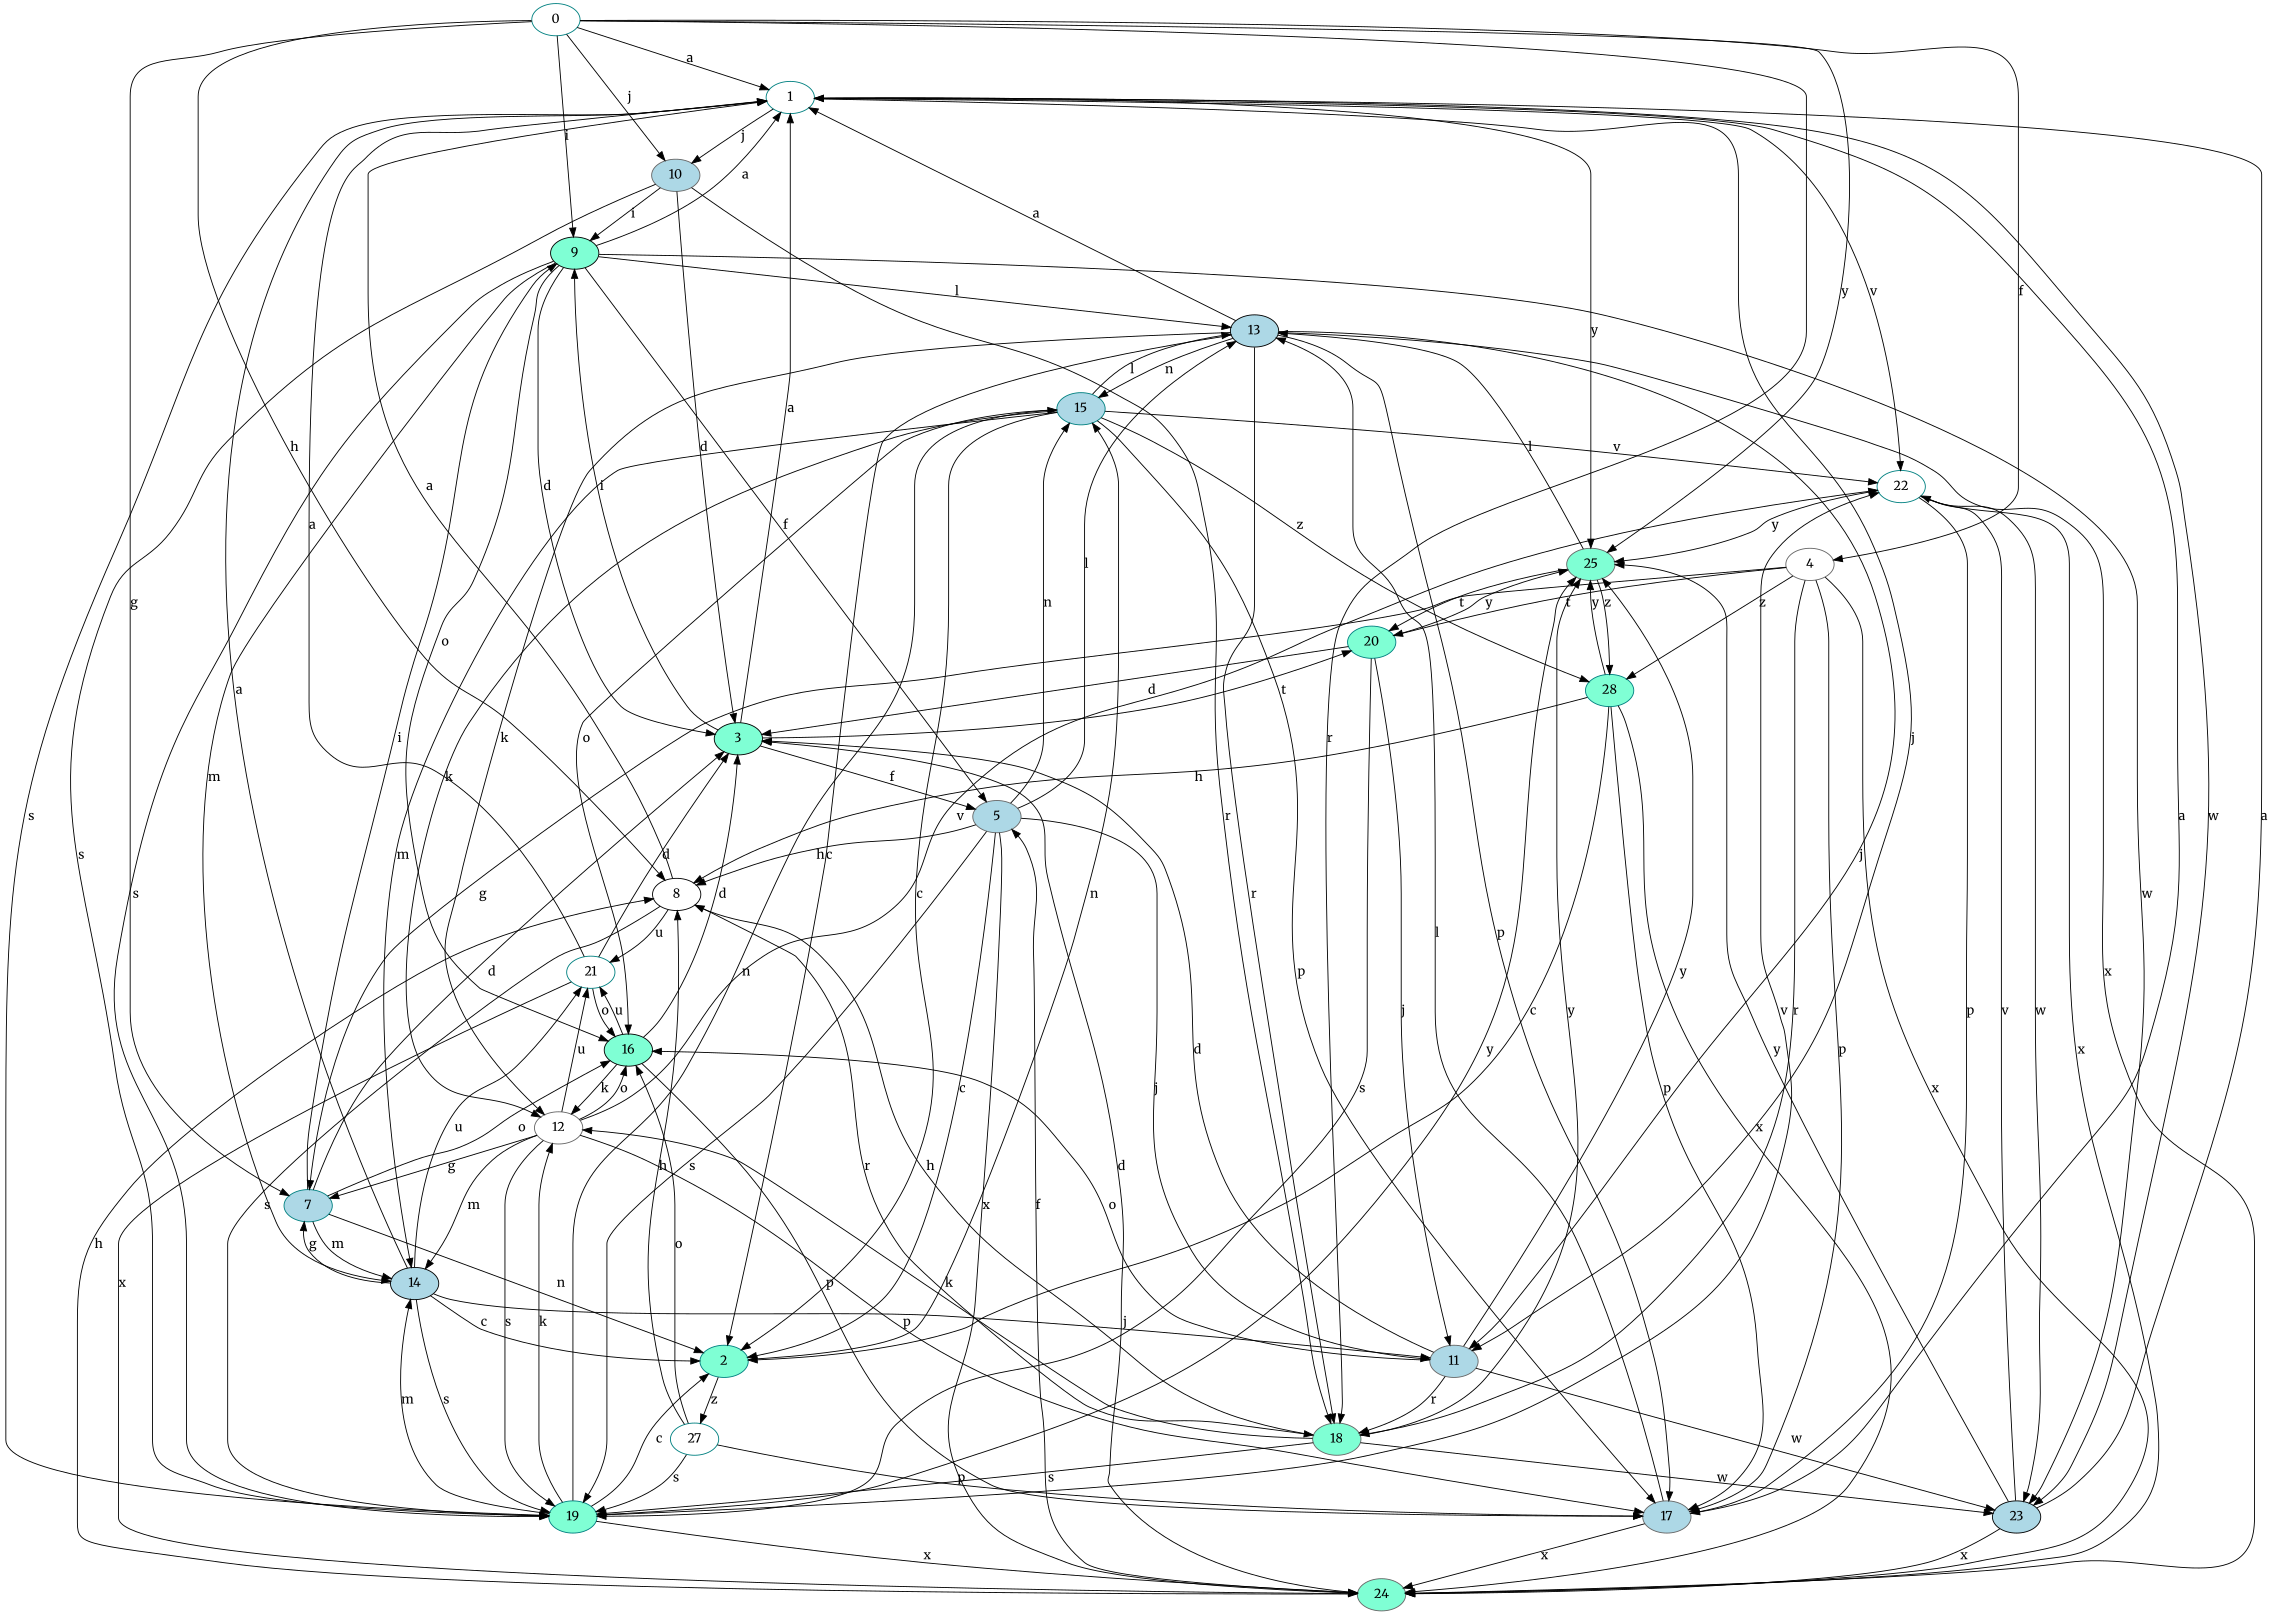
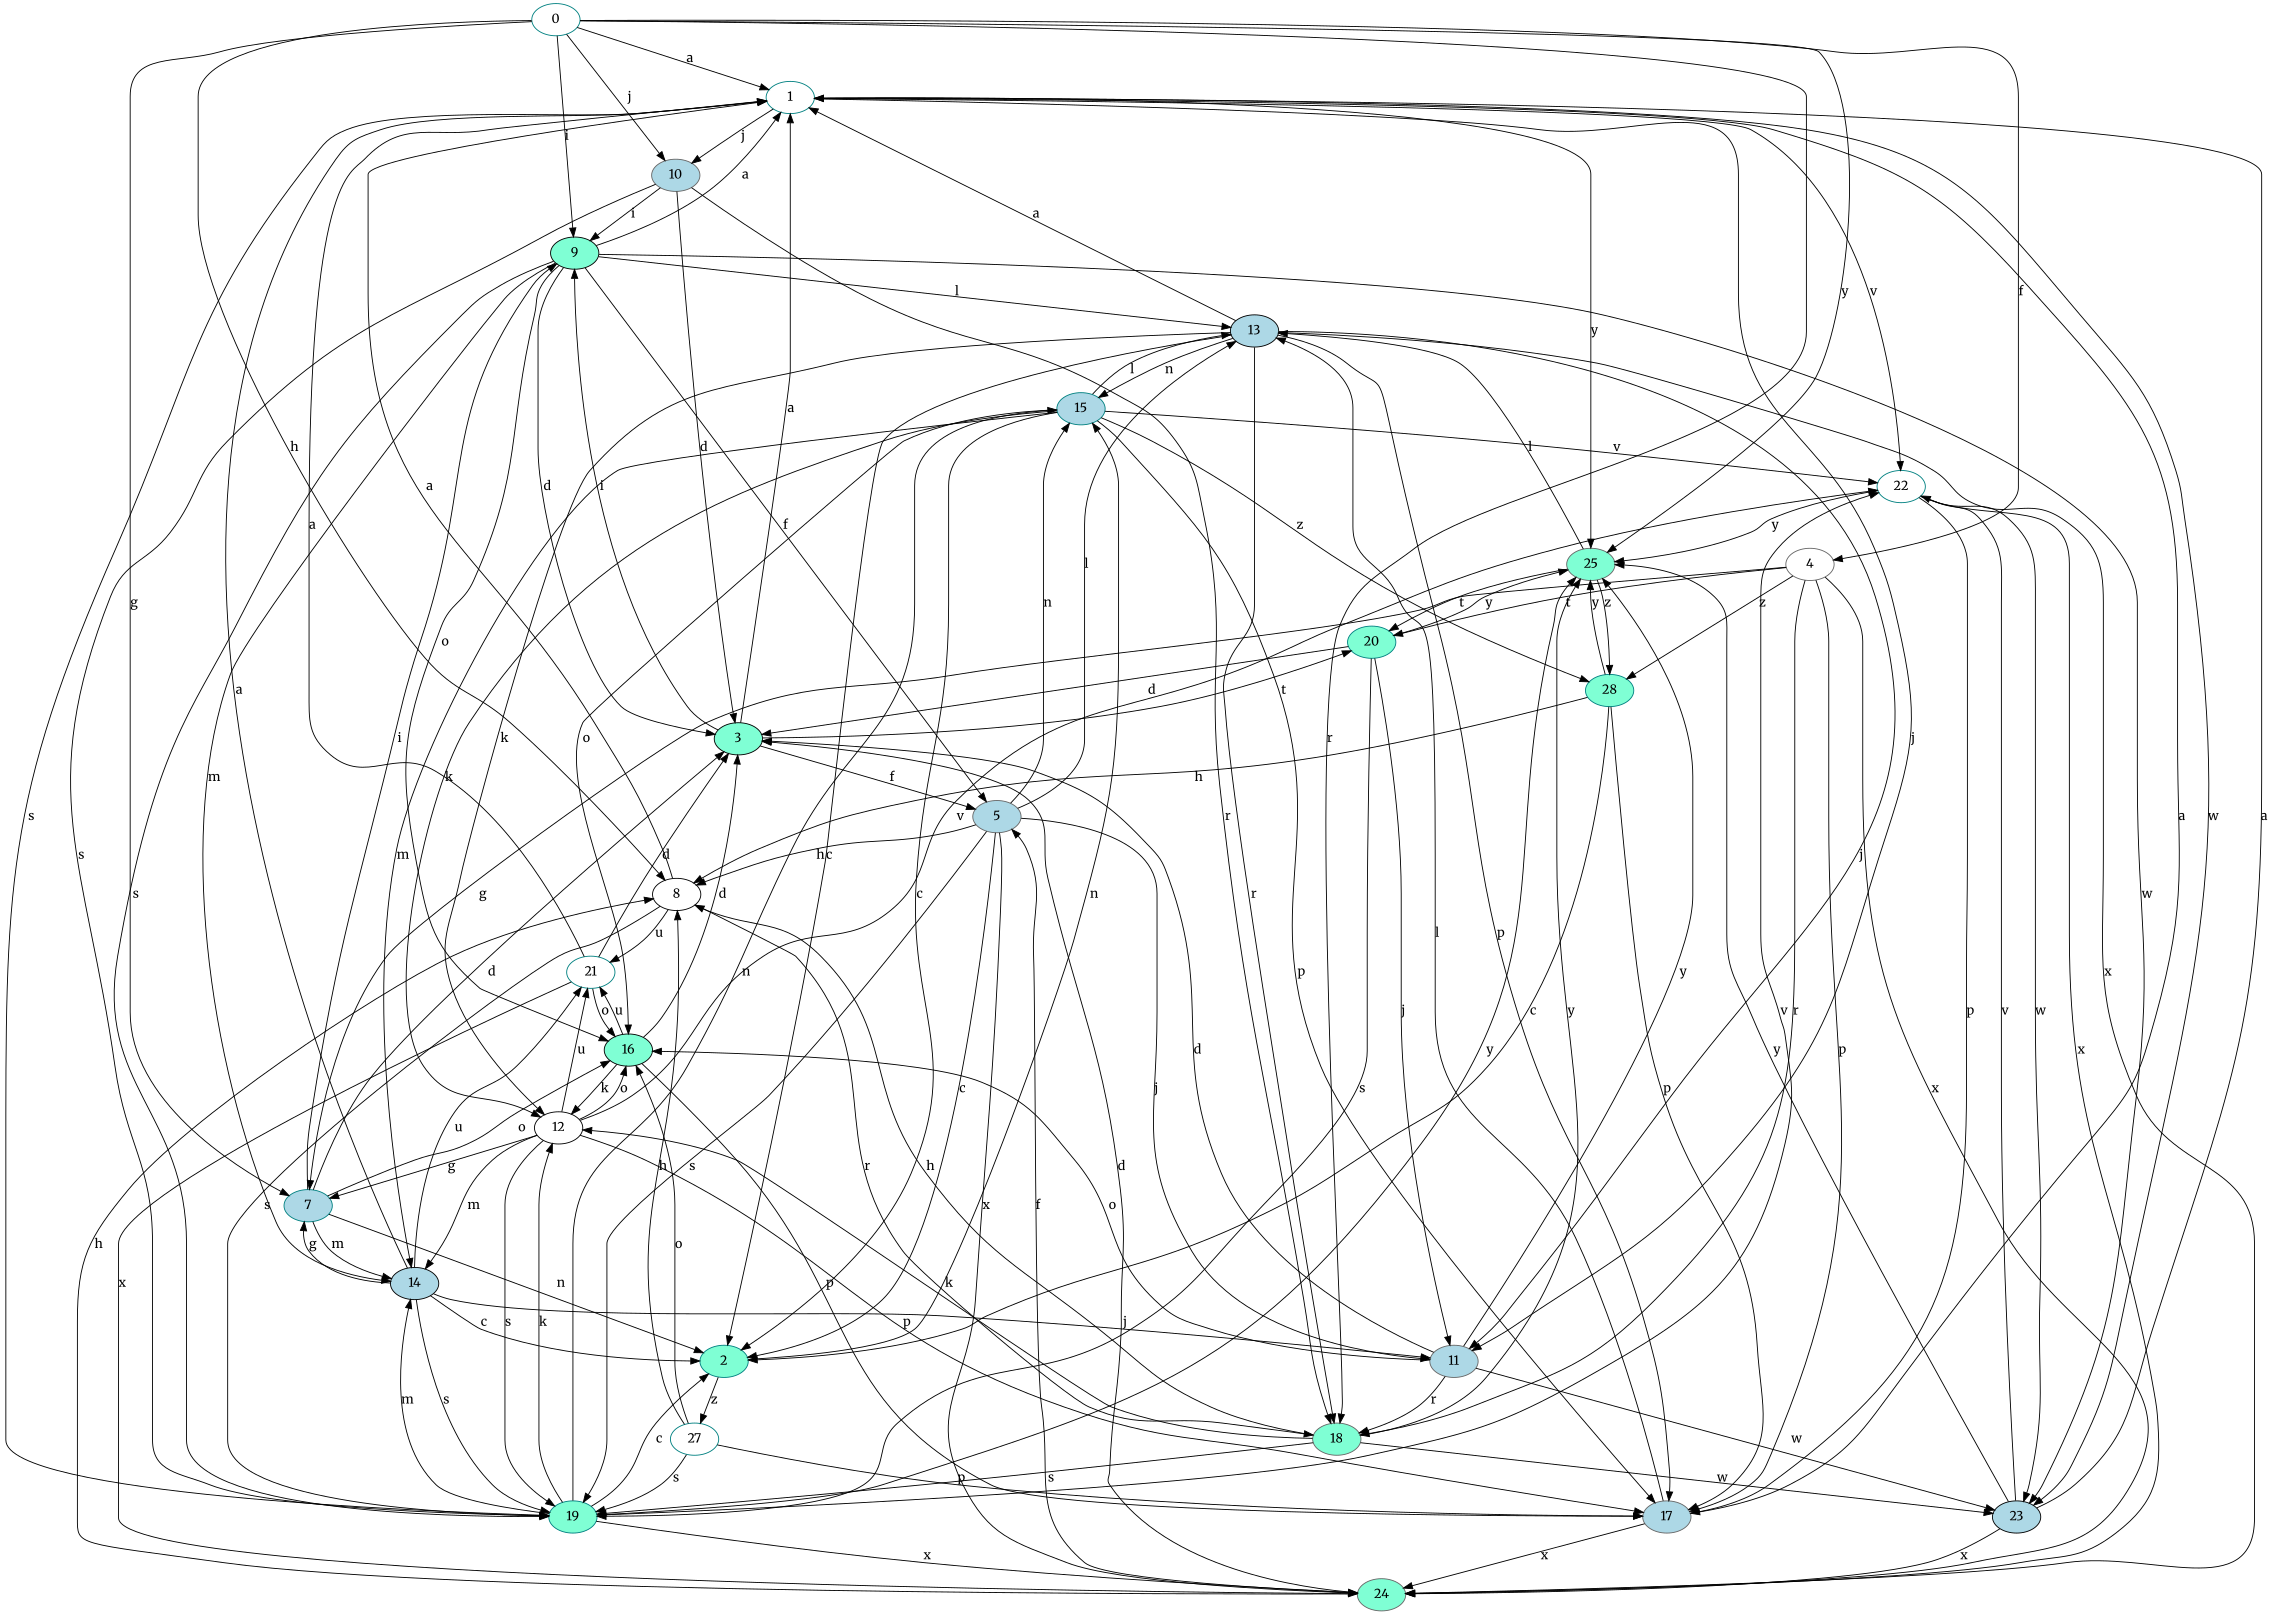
(559, 1128) -> (559, 1128)
(1868, 1295) -> none
